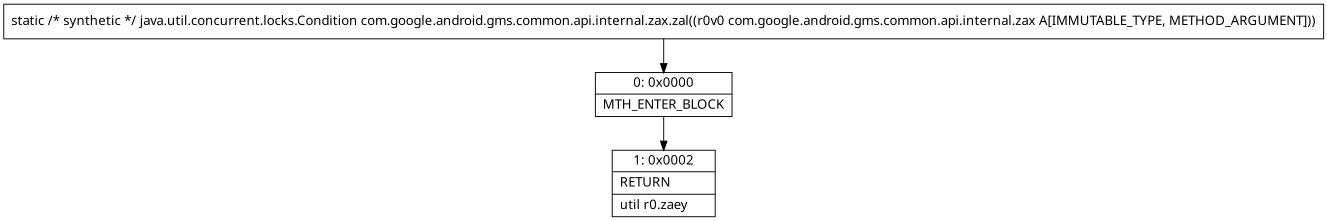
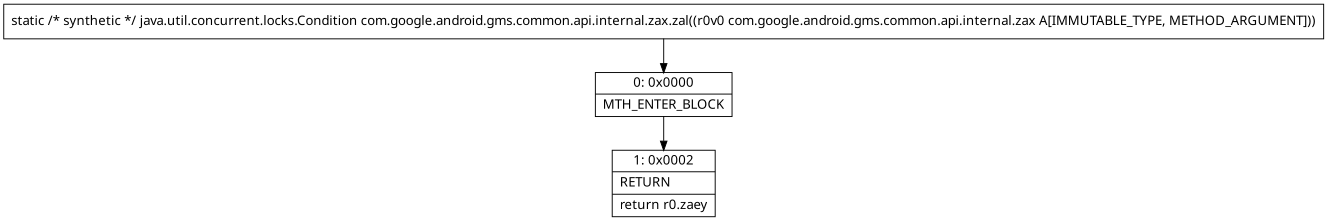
(654, 205) -> (664, 205)
